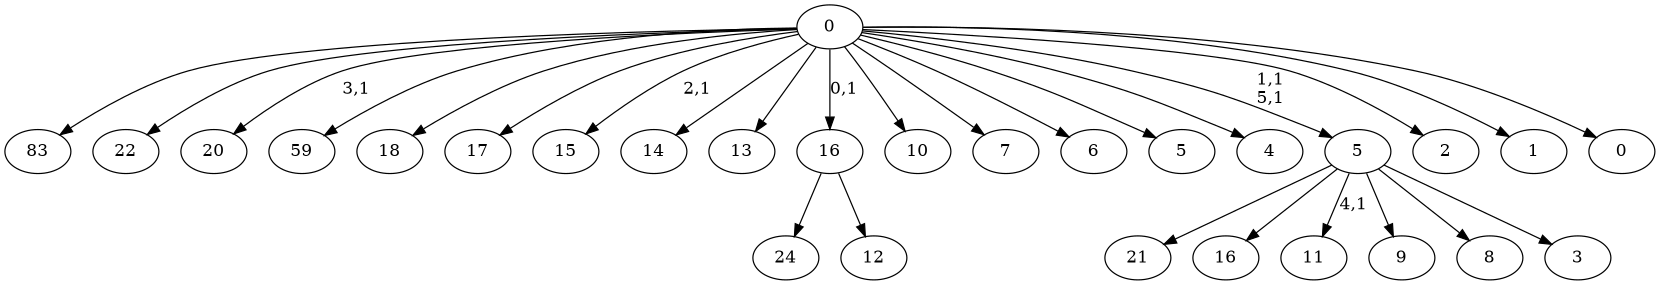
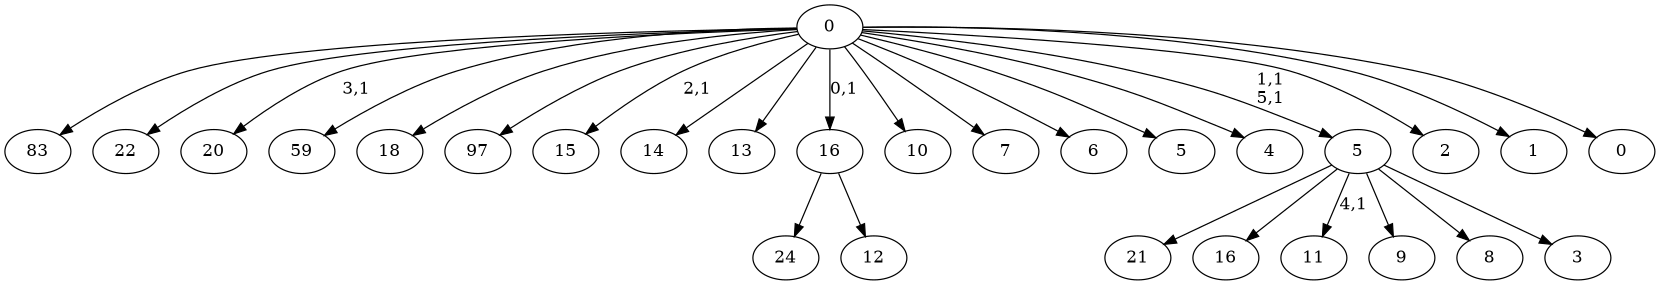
(478, 152) -> (478, 152)
